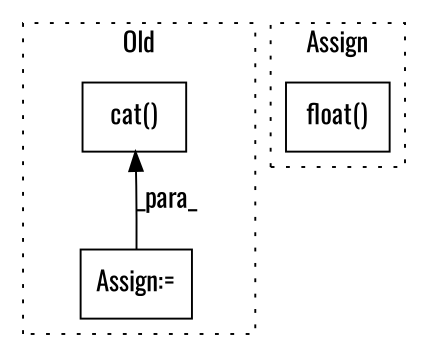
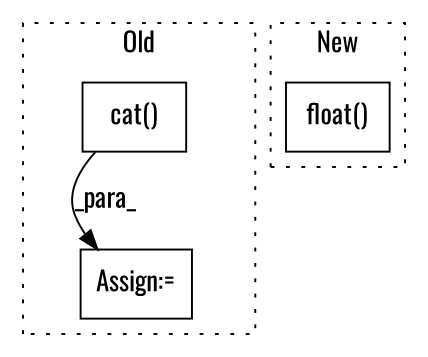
(338, 45) -> (338, 45)
(137, 210) -> (73, 191)
